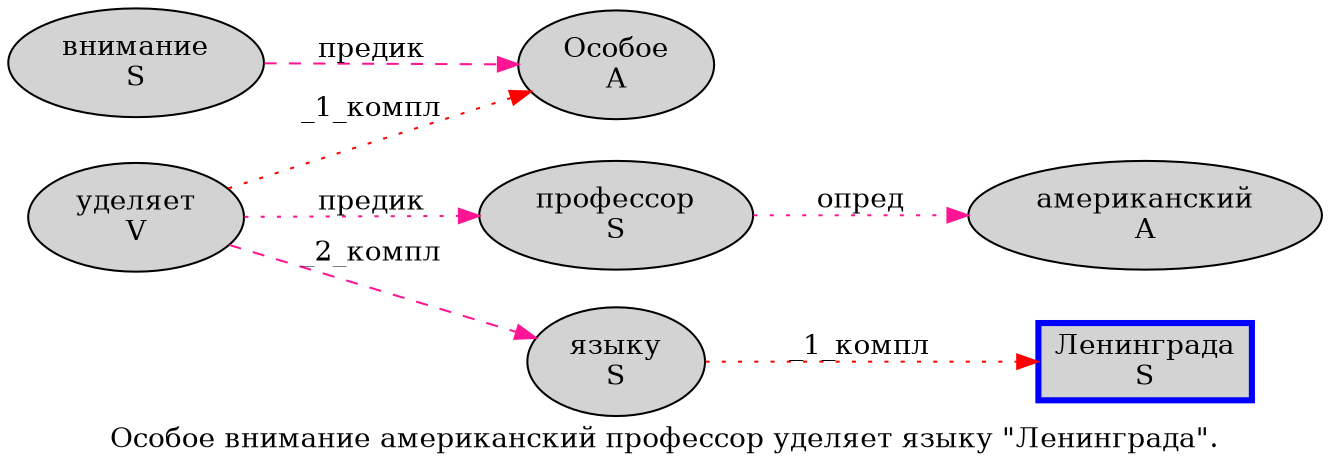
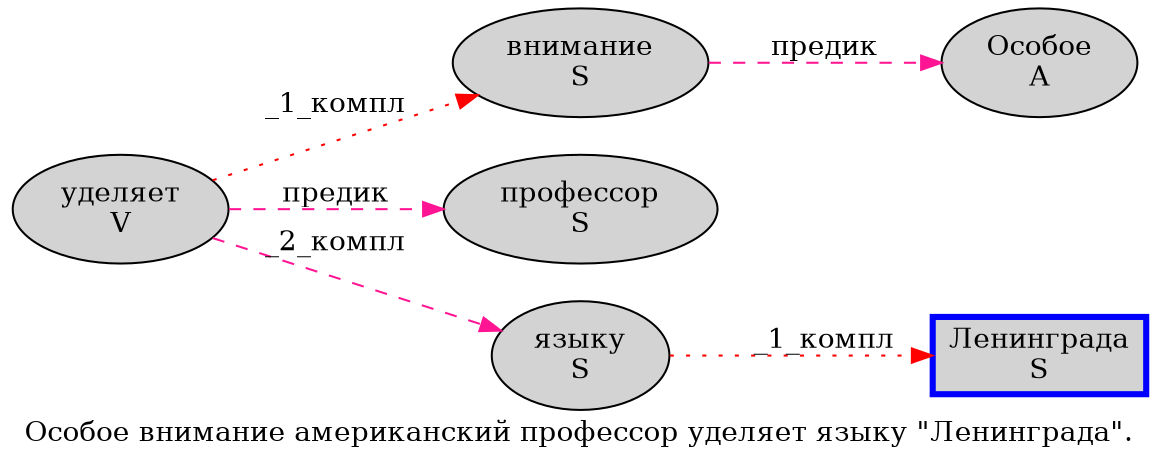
(370, 143) -> (335, 141)
(1145, 215) -> none
(352, 216) -> (326, 209)
